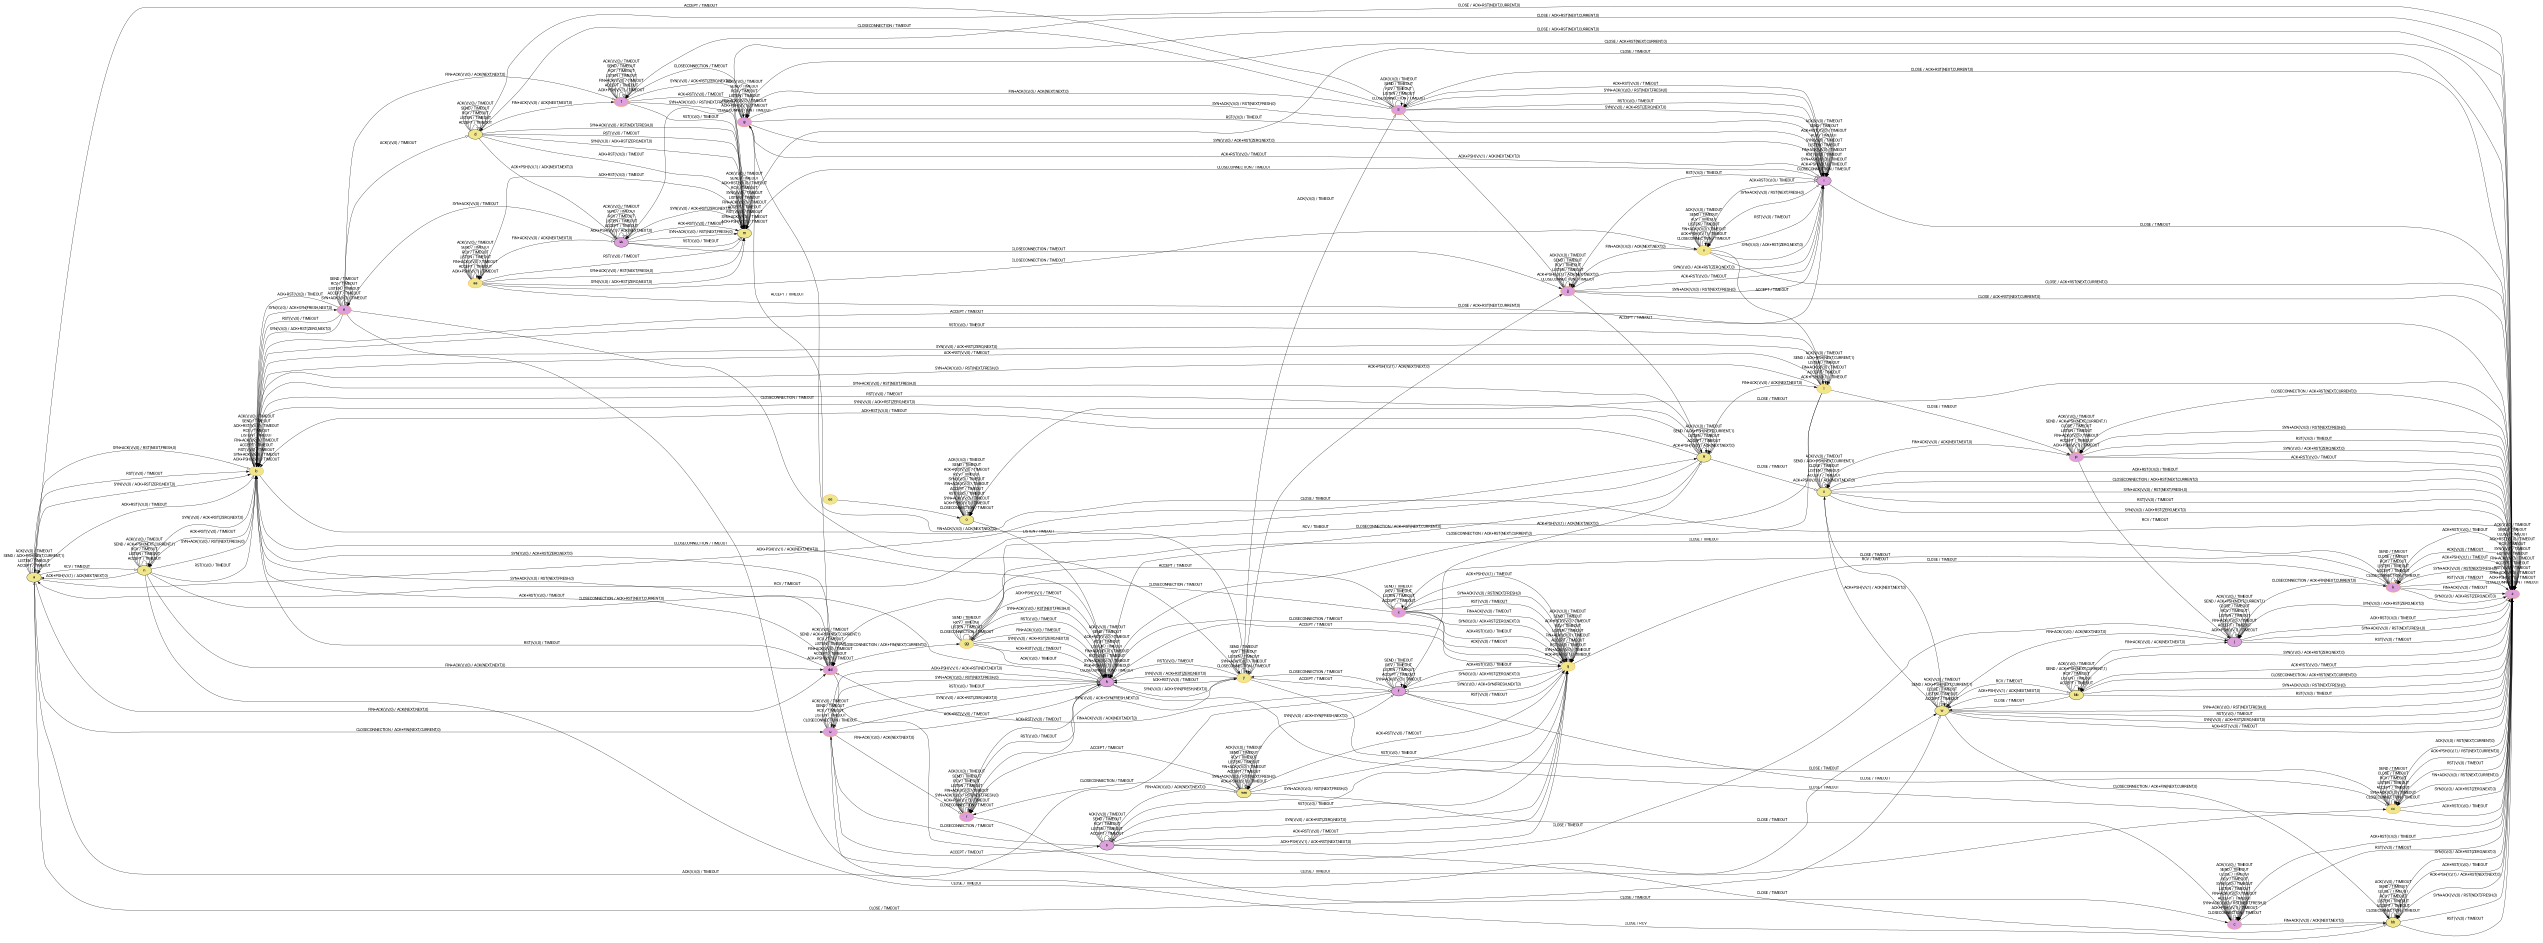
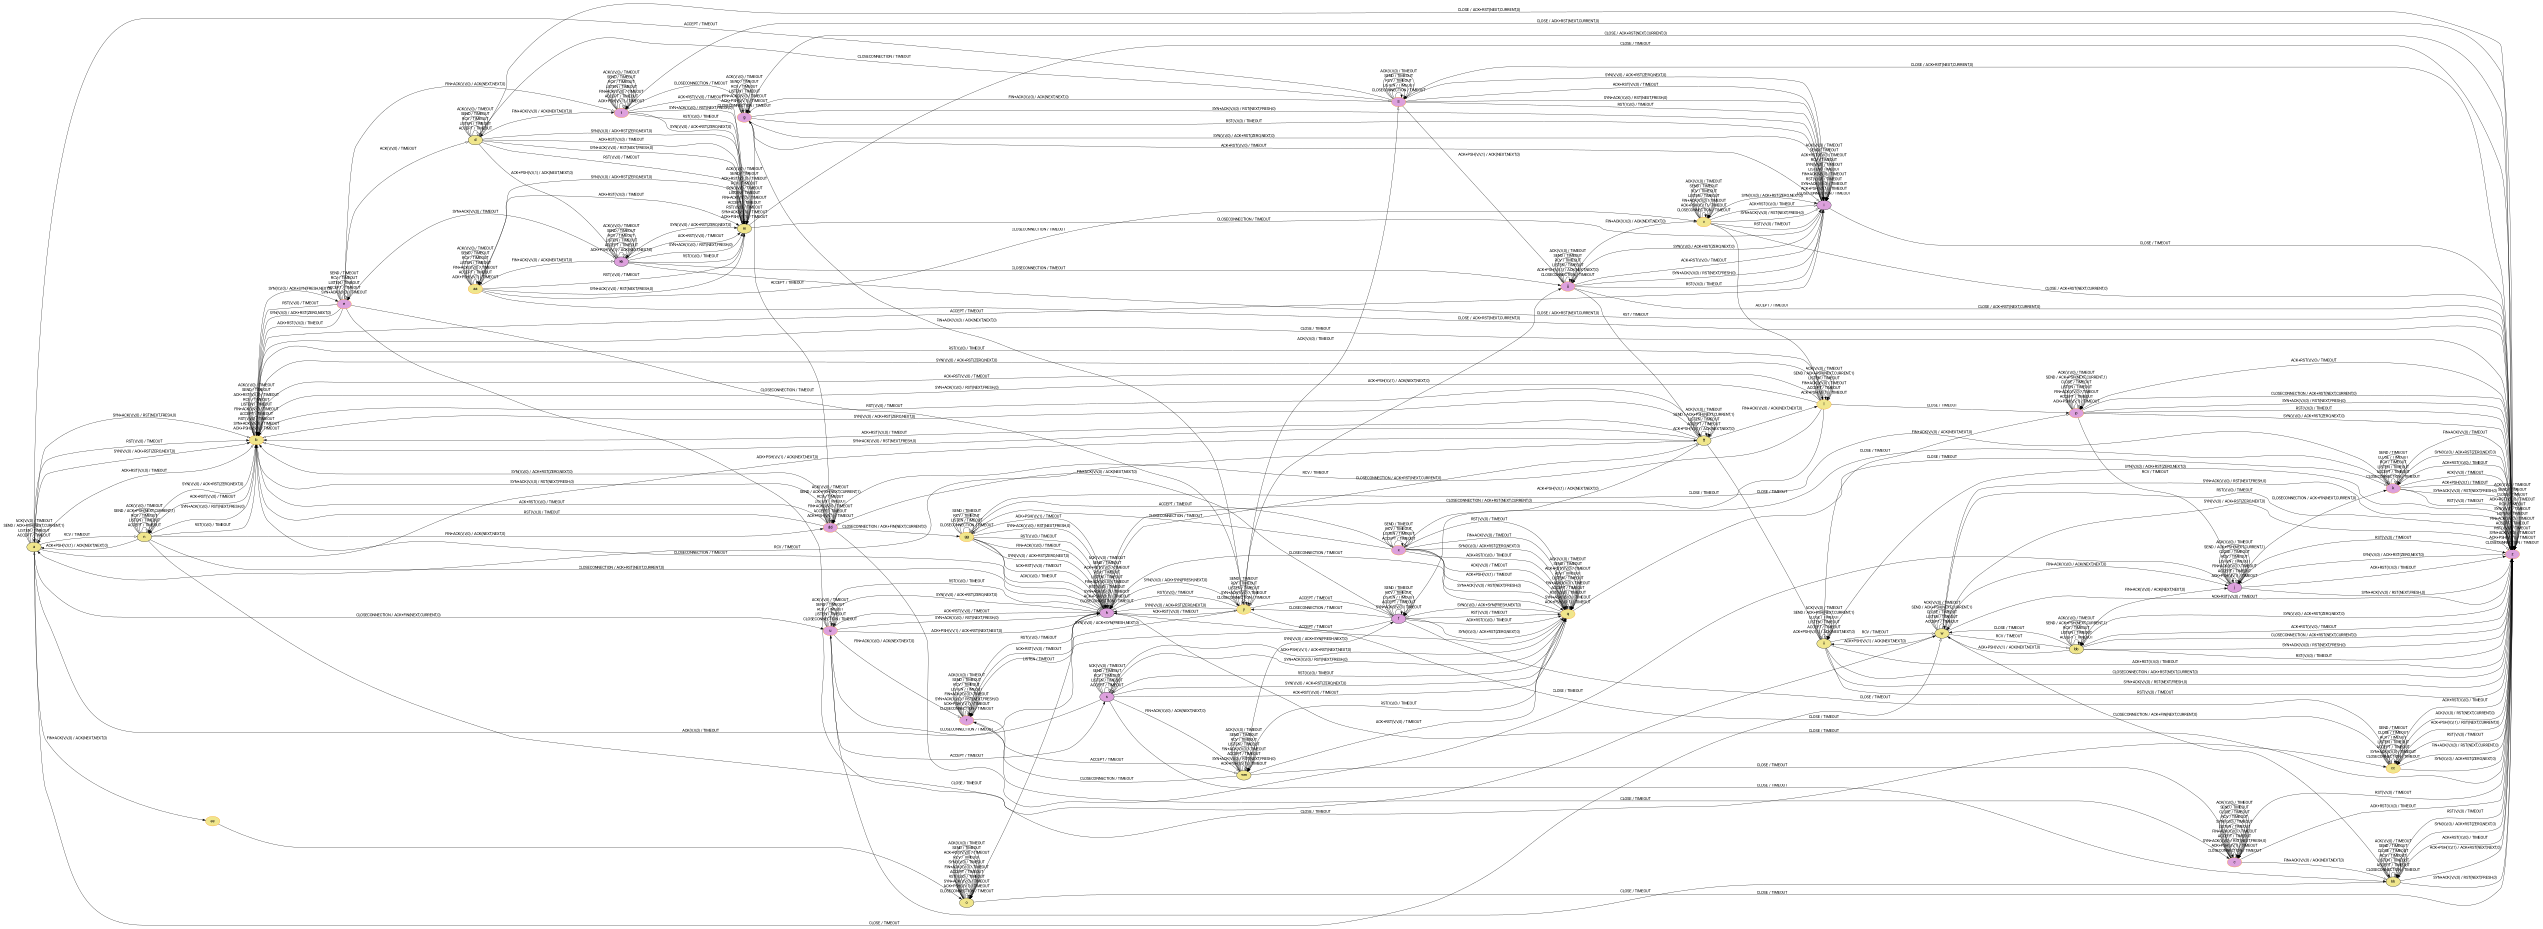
(1636, 318) -> (1636, 315)
(399, 712) -> (45, 736)
(1302, 721) -> (1276, 653)
(1636, 924) -> (1636, 891)
